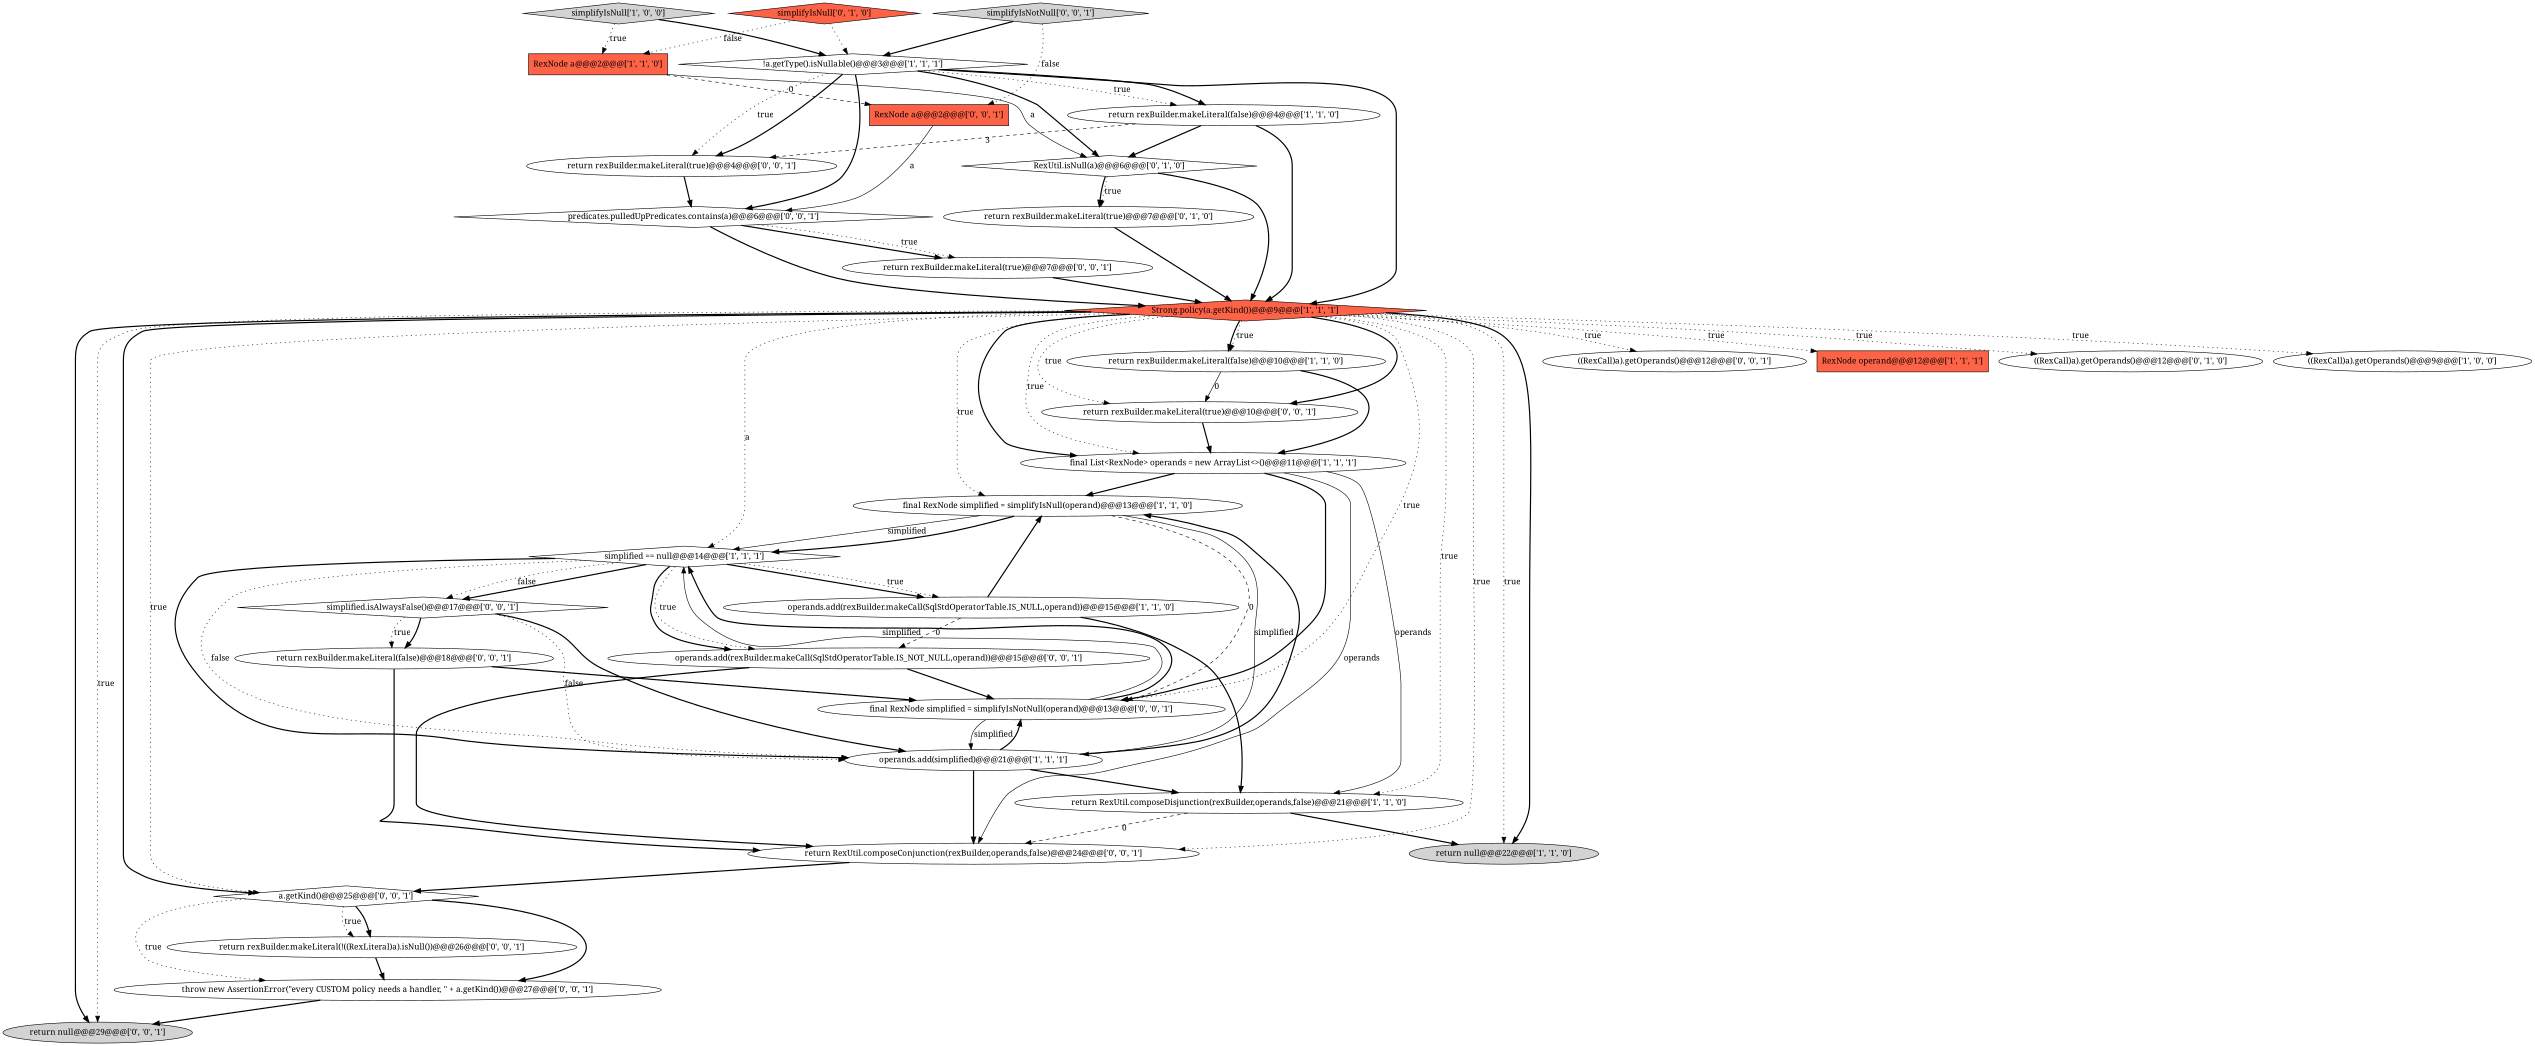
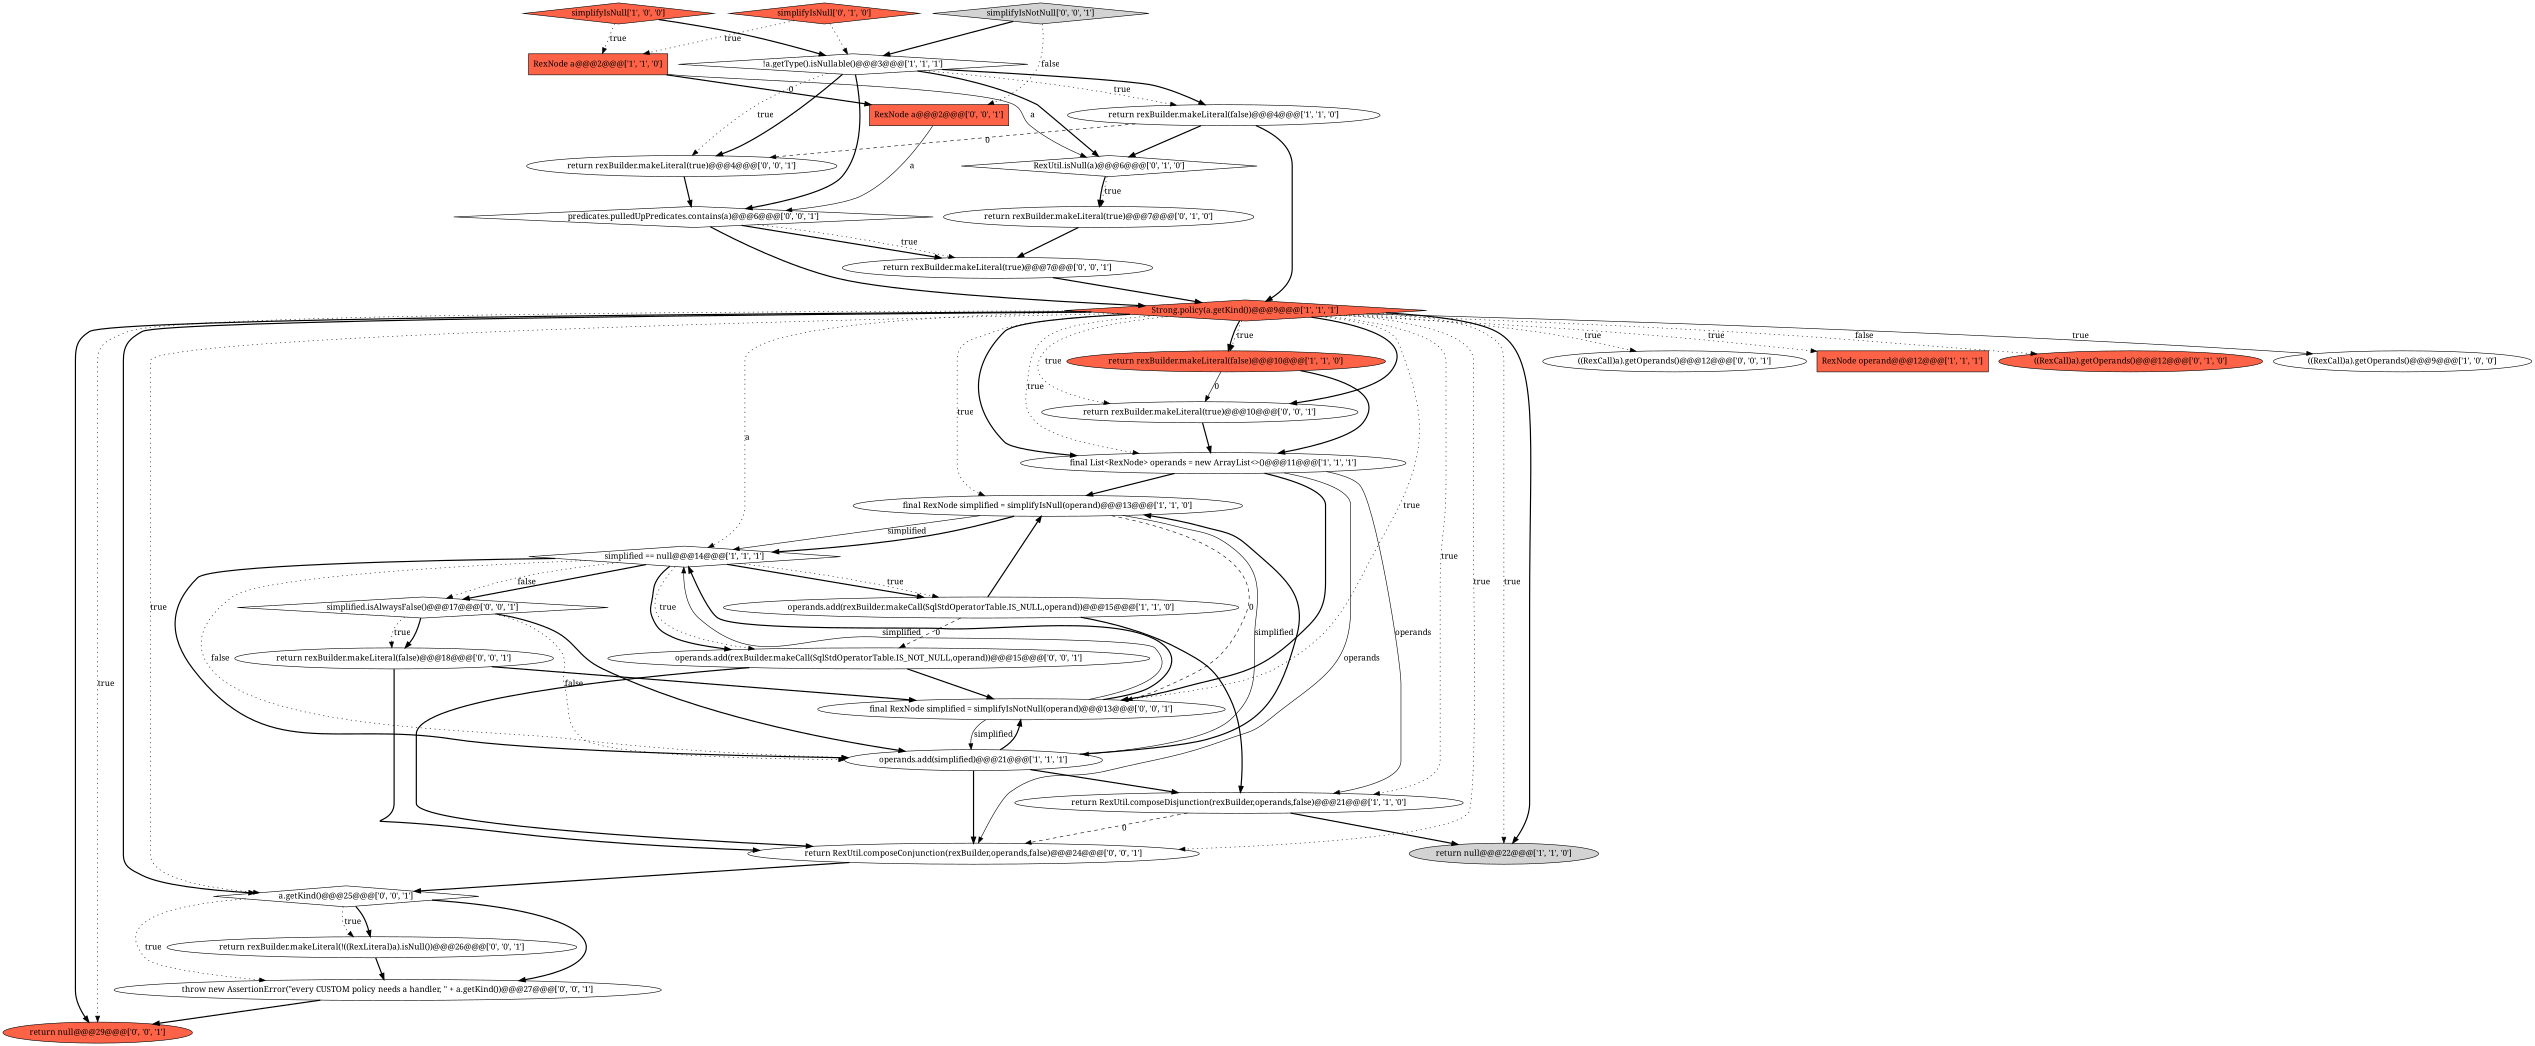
(619, 13) -> (619, 13)
(733, 39) -> (733, 39)
(1296, 83) -> none
(766, 89) -> (766, 89)
(988, 141) -> (988, 141)
(1253, 201) -> none
(1170, 263) -> (1051, 241)
(1837, 330) -> (1837, 330)
(1864, 336) -> (1864, 336)
(1226, 361) -> (1226, 361)
(2131, 361) -> (2131, 361)
(98, 1033) -> (98, 1033)
